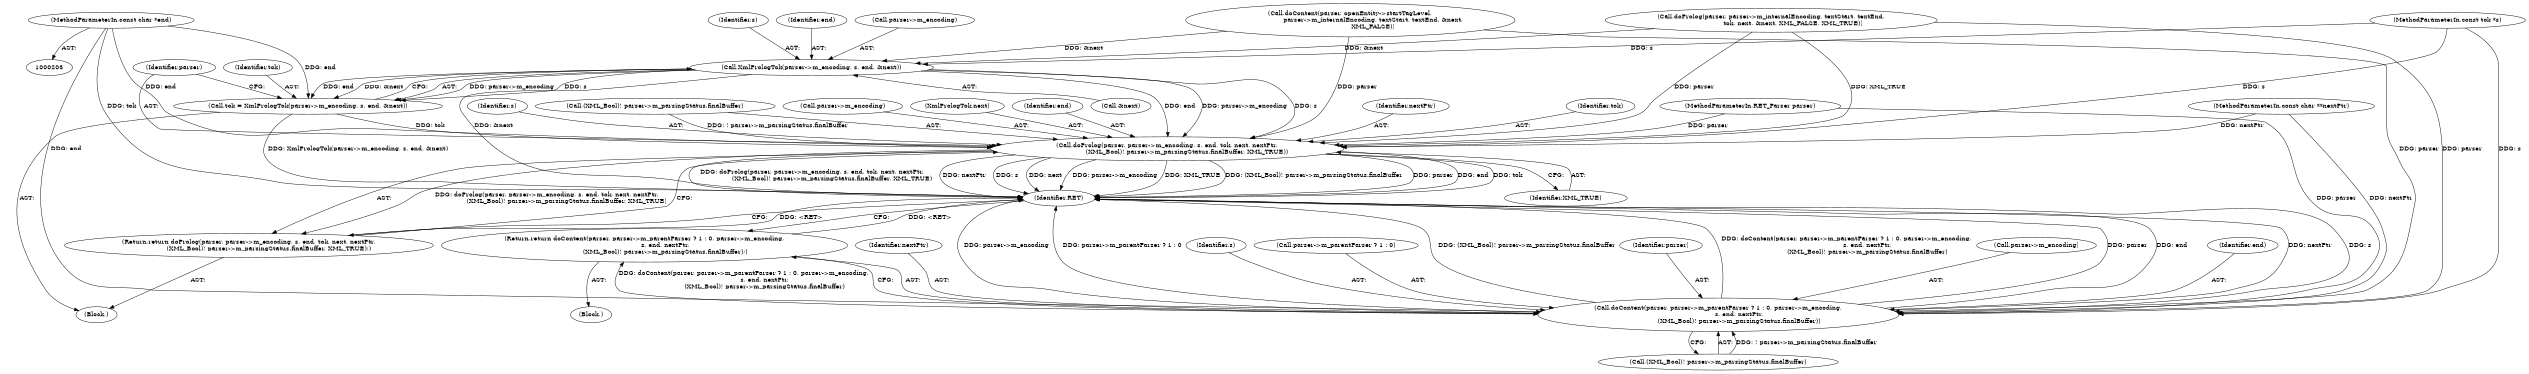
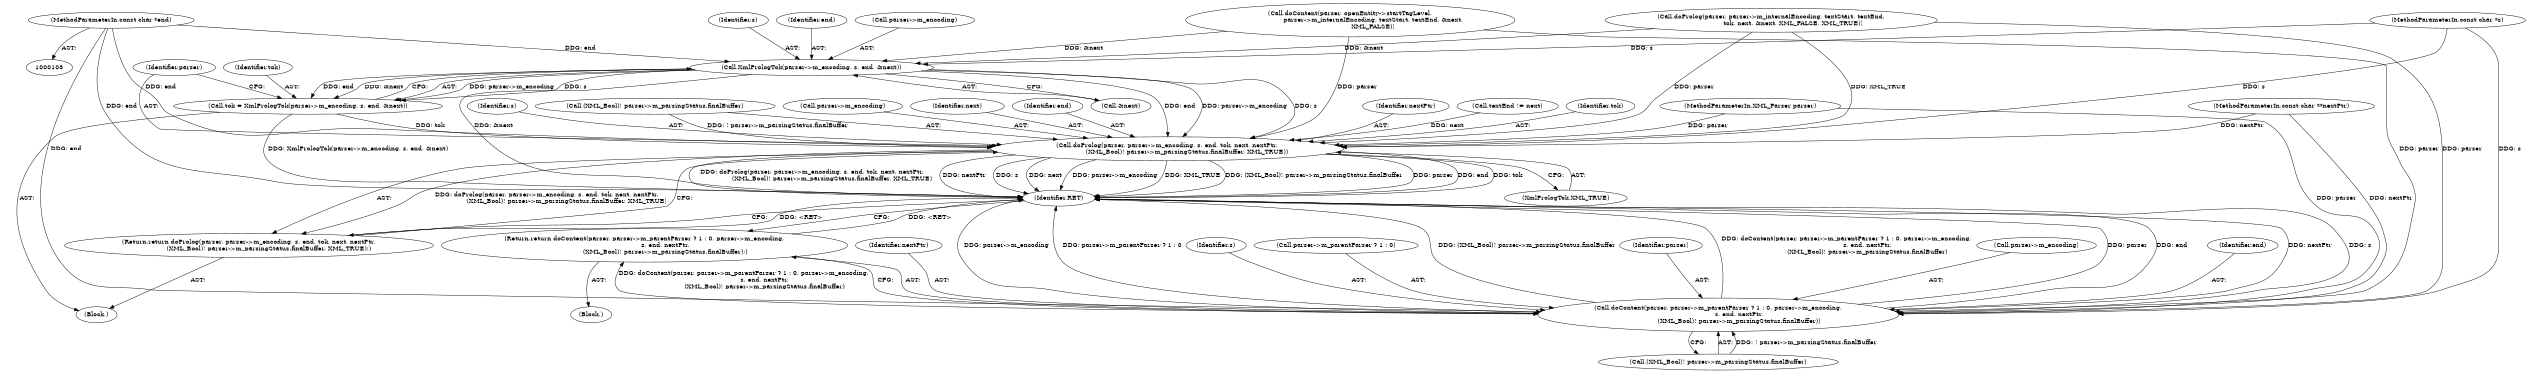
(2448, 20) -> (2448, 20)
(252, 41) -> (451, 43)
(49, 68) -> (49, 68)
none -> (990, 85)
(122, 106) -> (122, 106)
(957, 106) -> (957, 106)
none -> (1508, 106)
(1750, 106) -> (1750, 106)
(1566, 198) -> (1566, 198)
